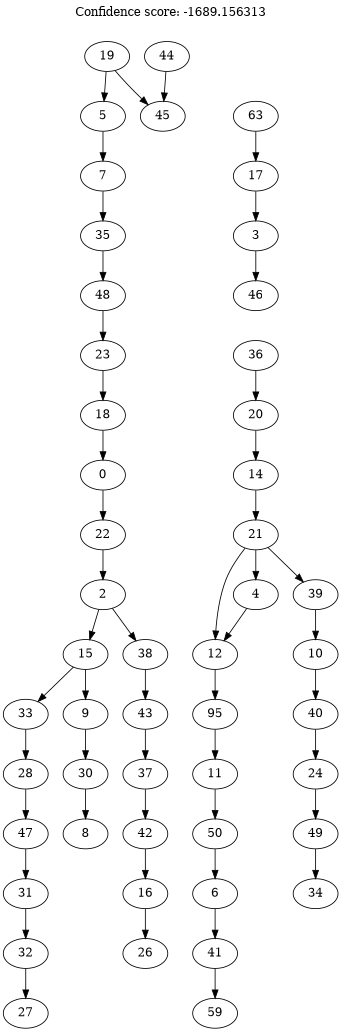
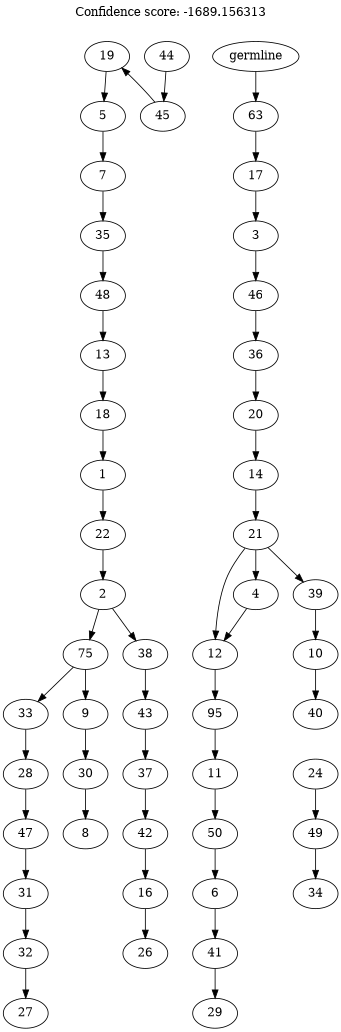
none -> (256, 56)
(128, 85) -> (142, 88)
none -> (256, 322)
(103, 355) -> (103, 355)
(103, 475) -> (103, 475)
(86, 654) -> (86, 654)
(316, 740) -> none
(215, 1013) -> (215, 1013)
